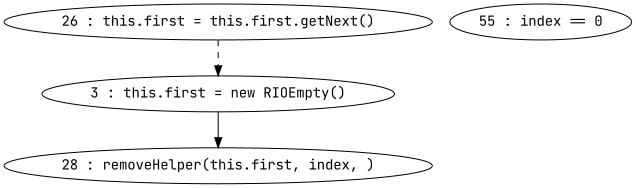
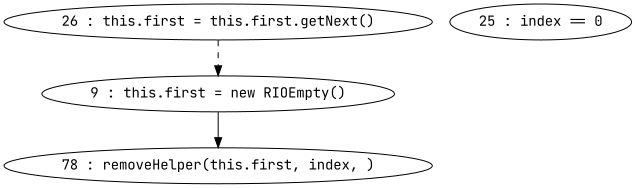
(541, 22) -> (541, 22)
(218, 94) -> (218, 94)
(218, 166) -> (218, 166)
